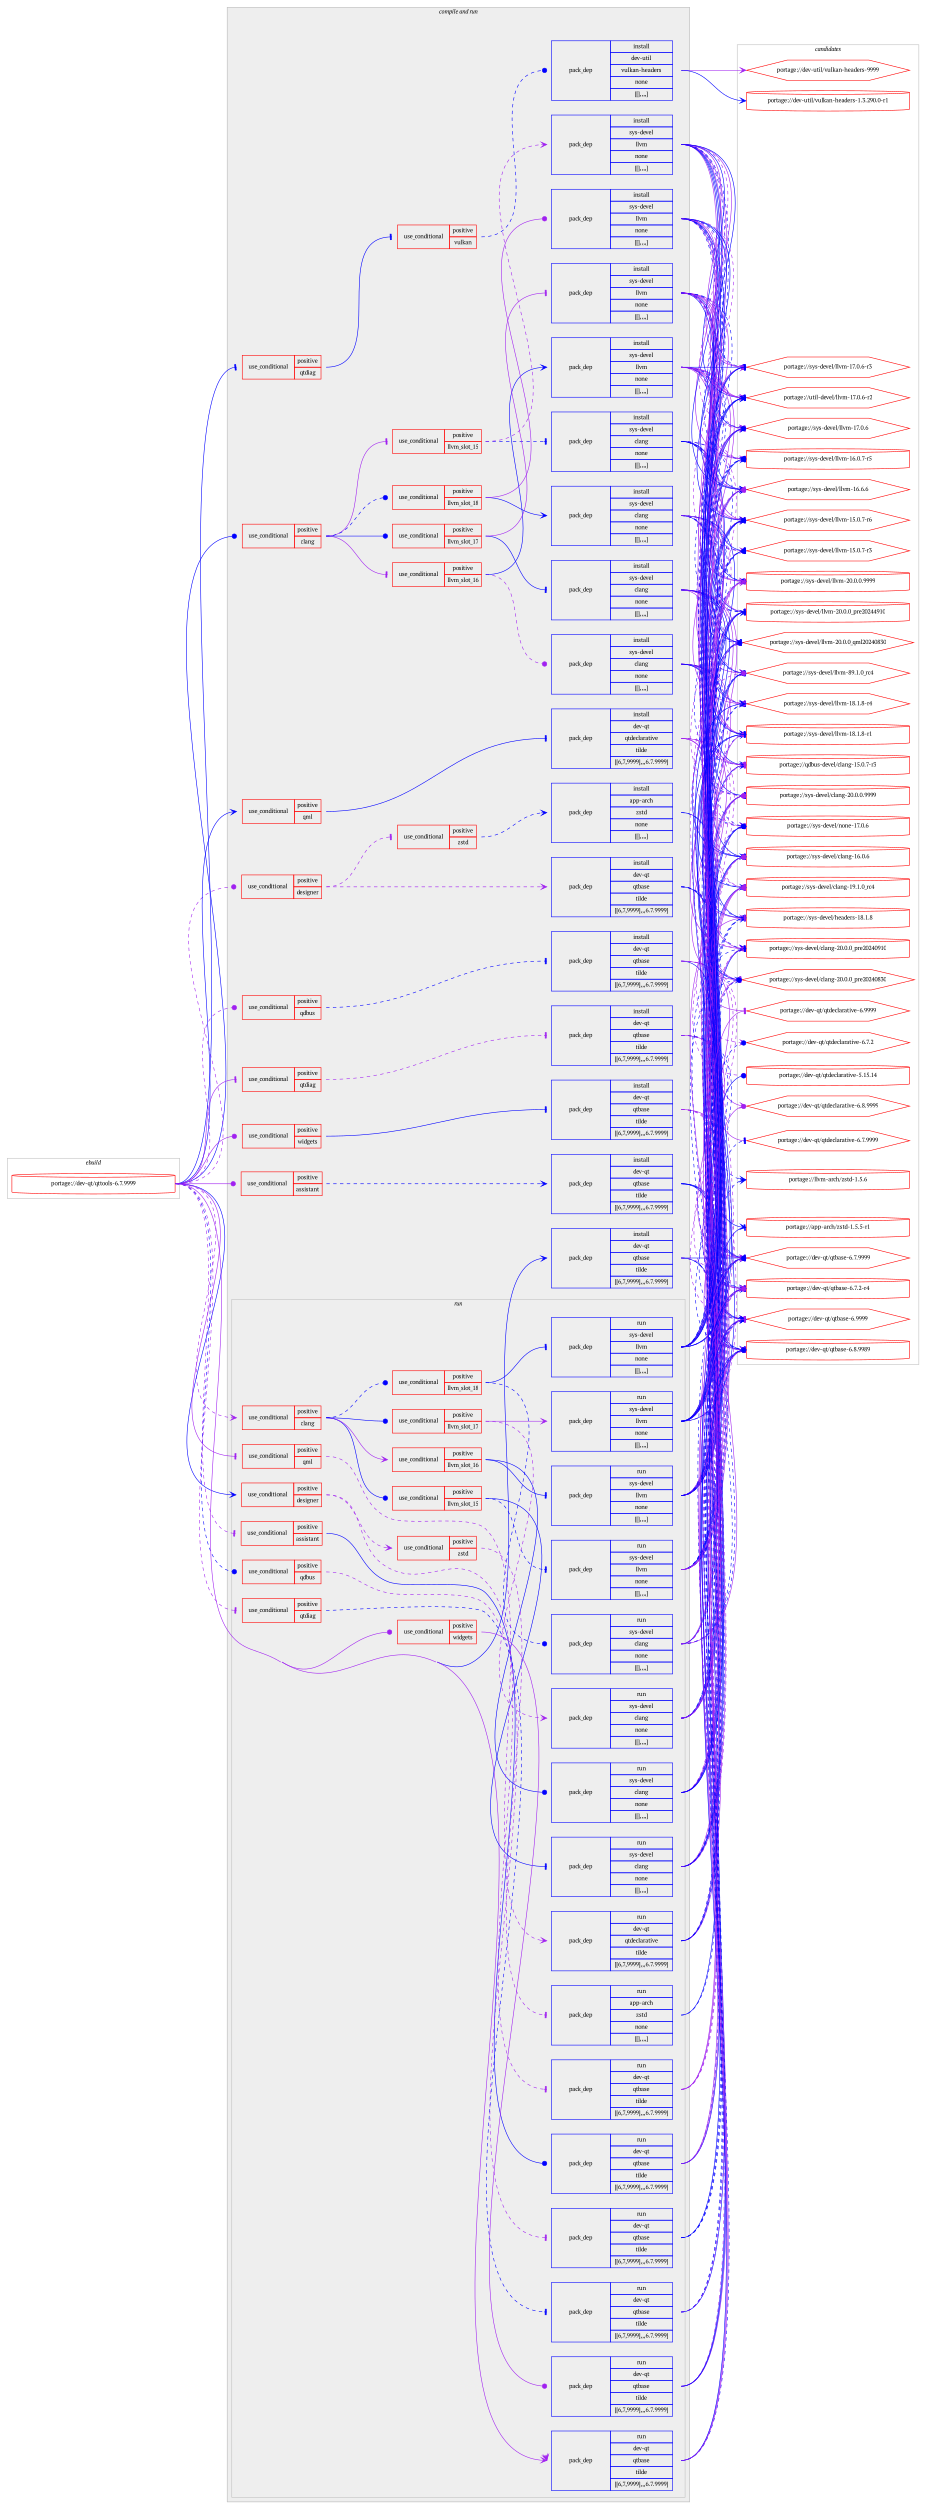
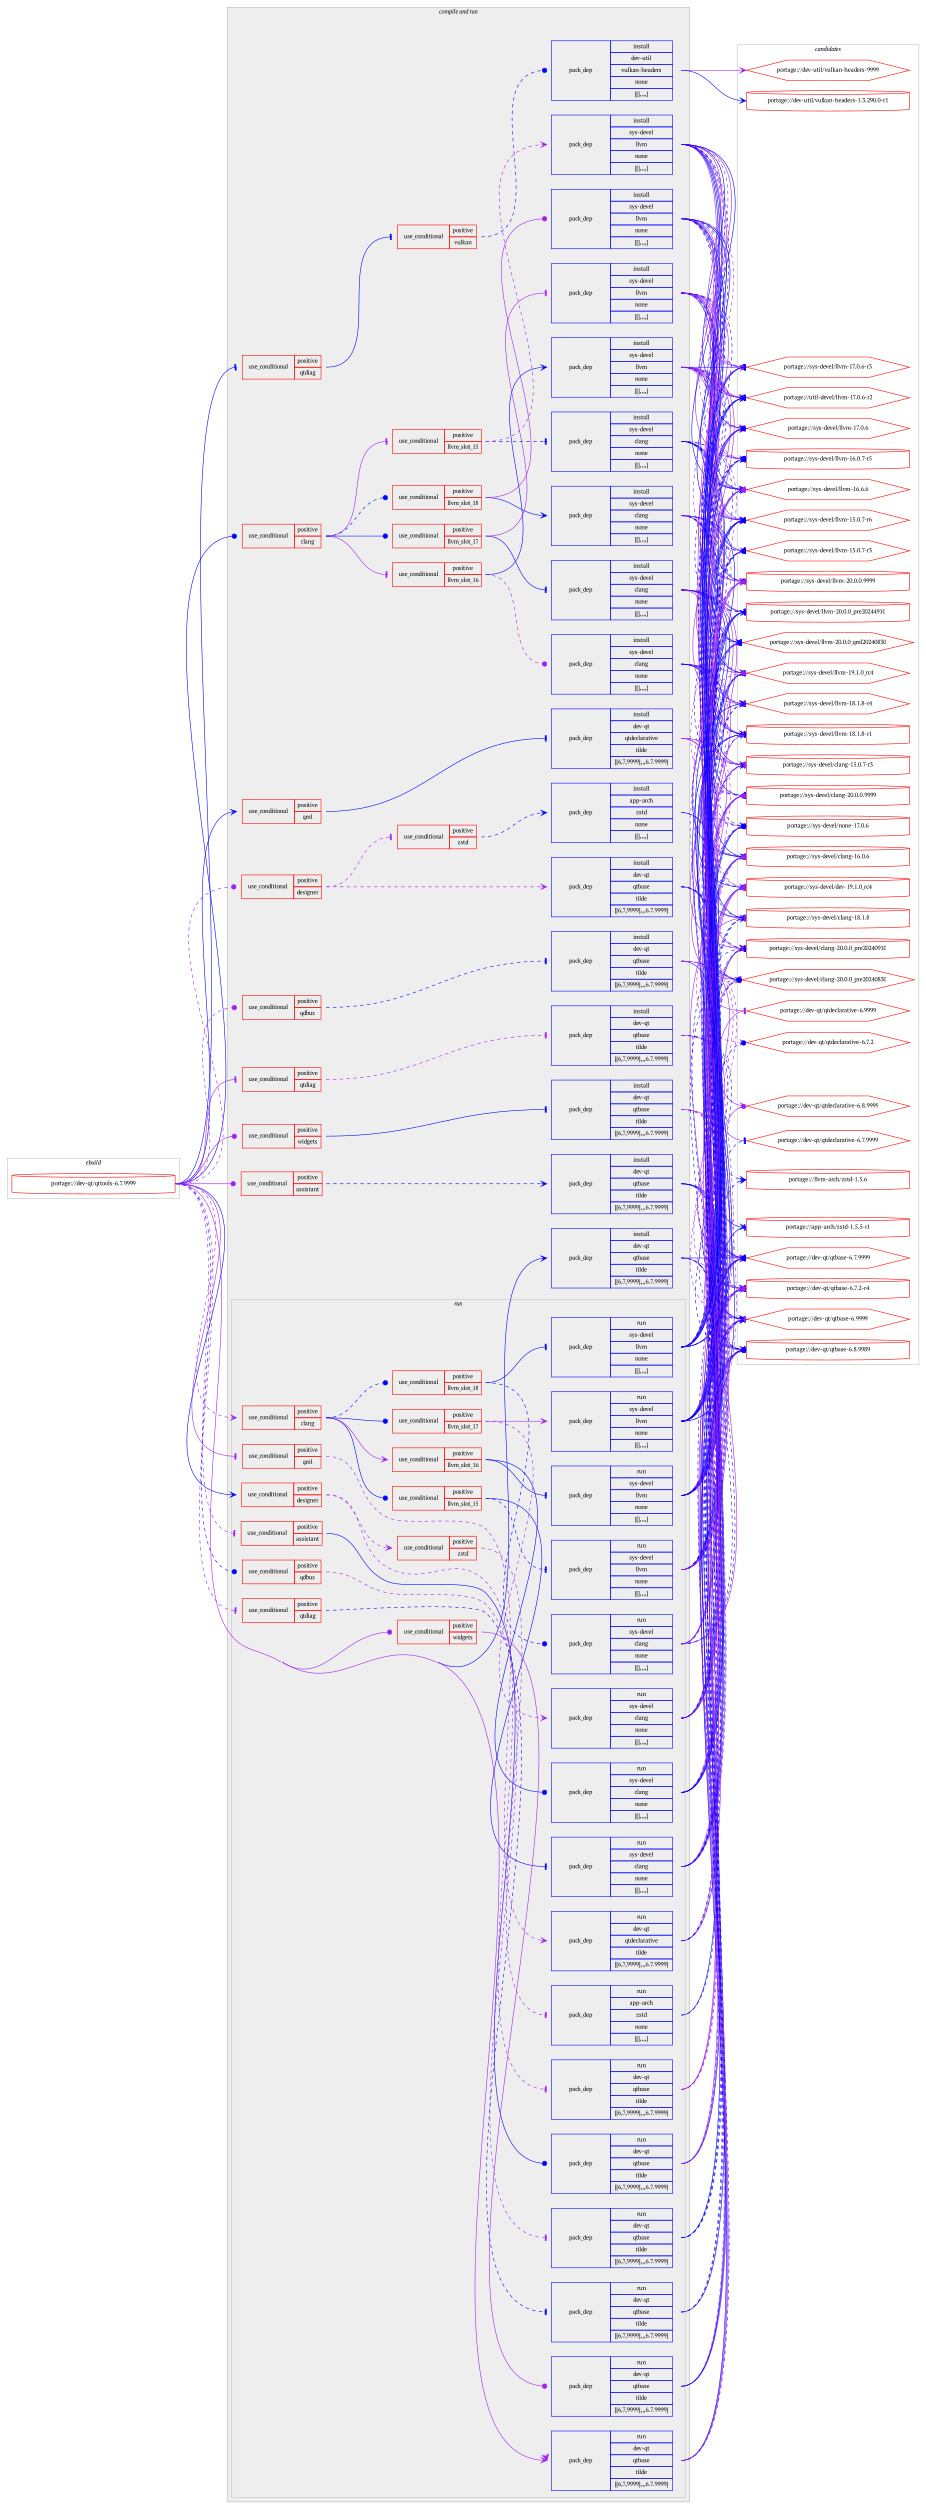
(828, 673) -> (828, 673)
(828, 765) -> (828, 765)
(828, 887) -> (828, 887)
(828, 918) -> (828, 918)
(828, 1076) -> none
